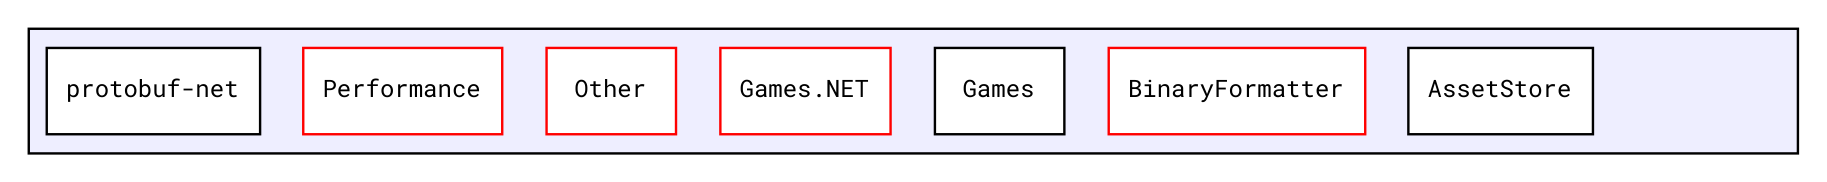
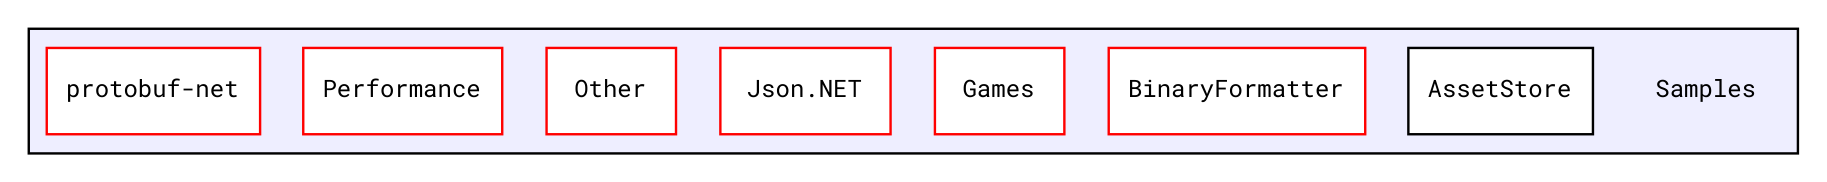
(153, 91) -> (153, 91)
(805, 91) -> (805, 91)
(1000, 91) -> (1000, 91)
none -> (1707, 91)
